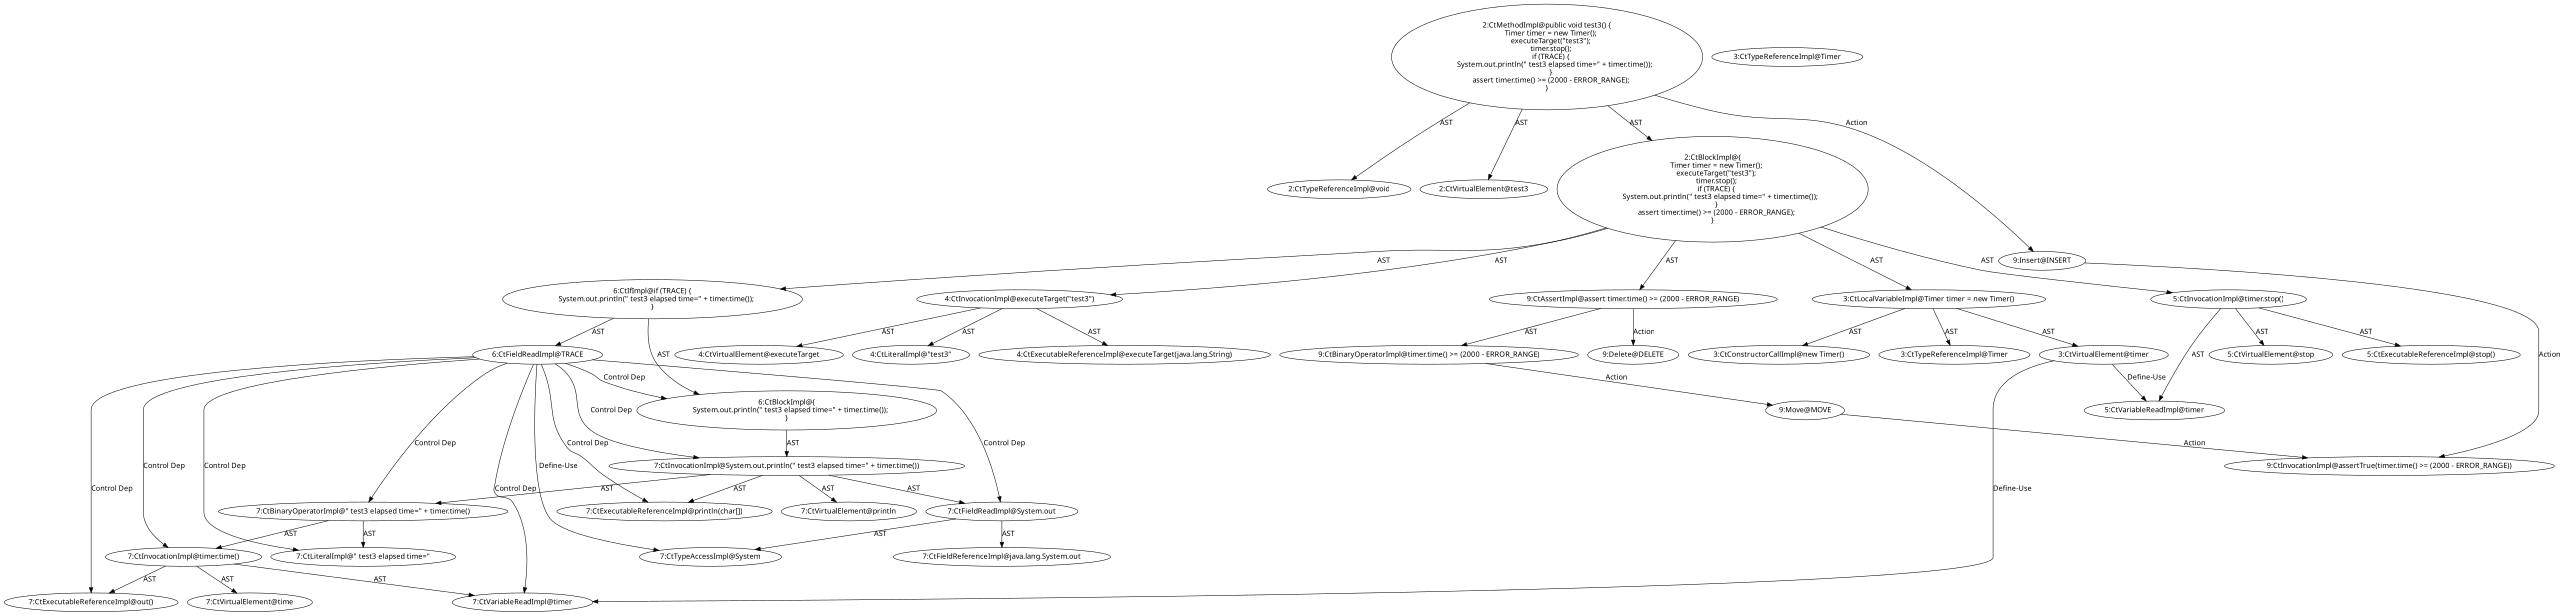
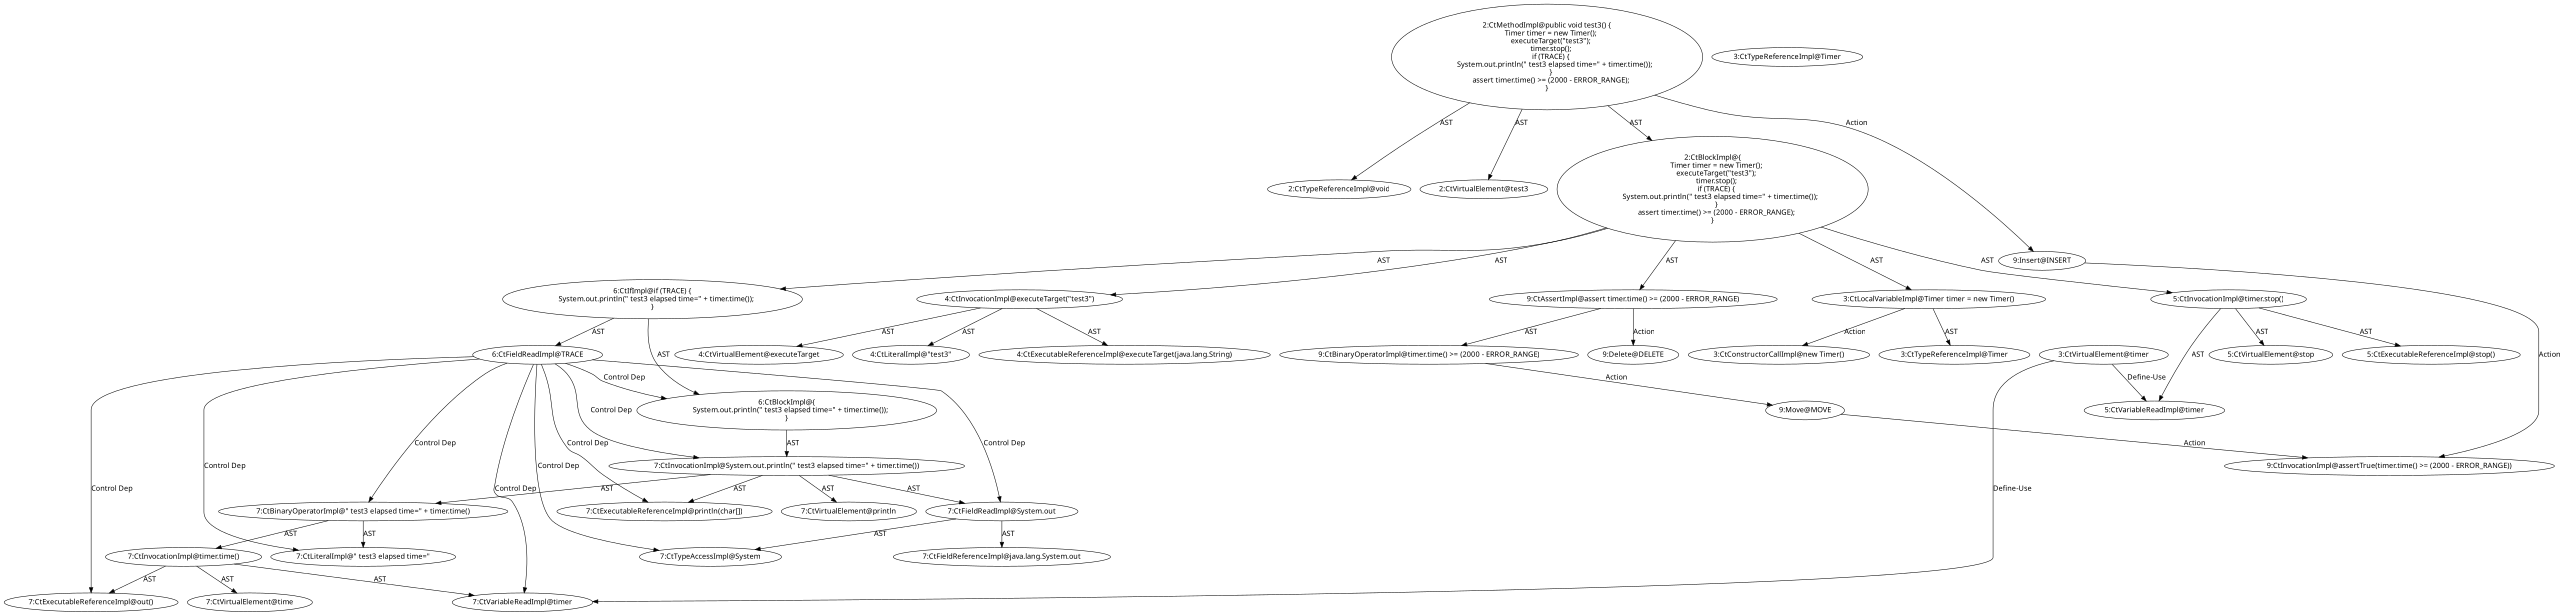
(2015, 326) -> none
(1855, 332) -> (1855, 332)
(235, 378) -> none
(559, 466) -> (559, 466)
